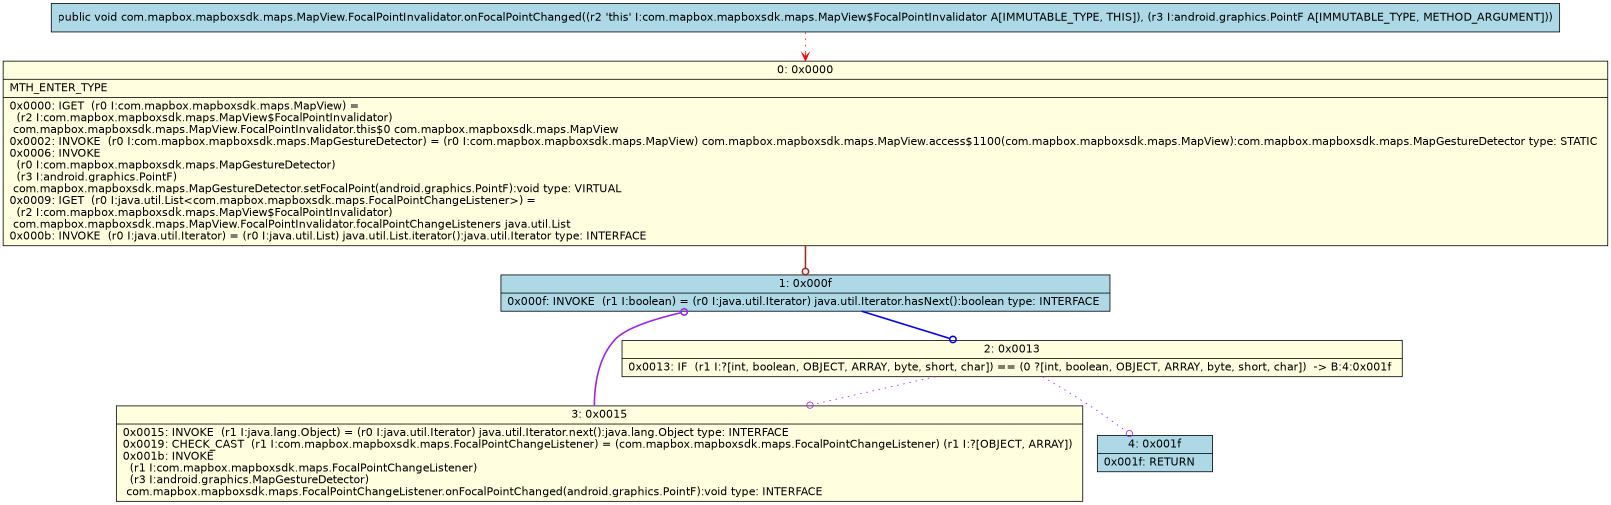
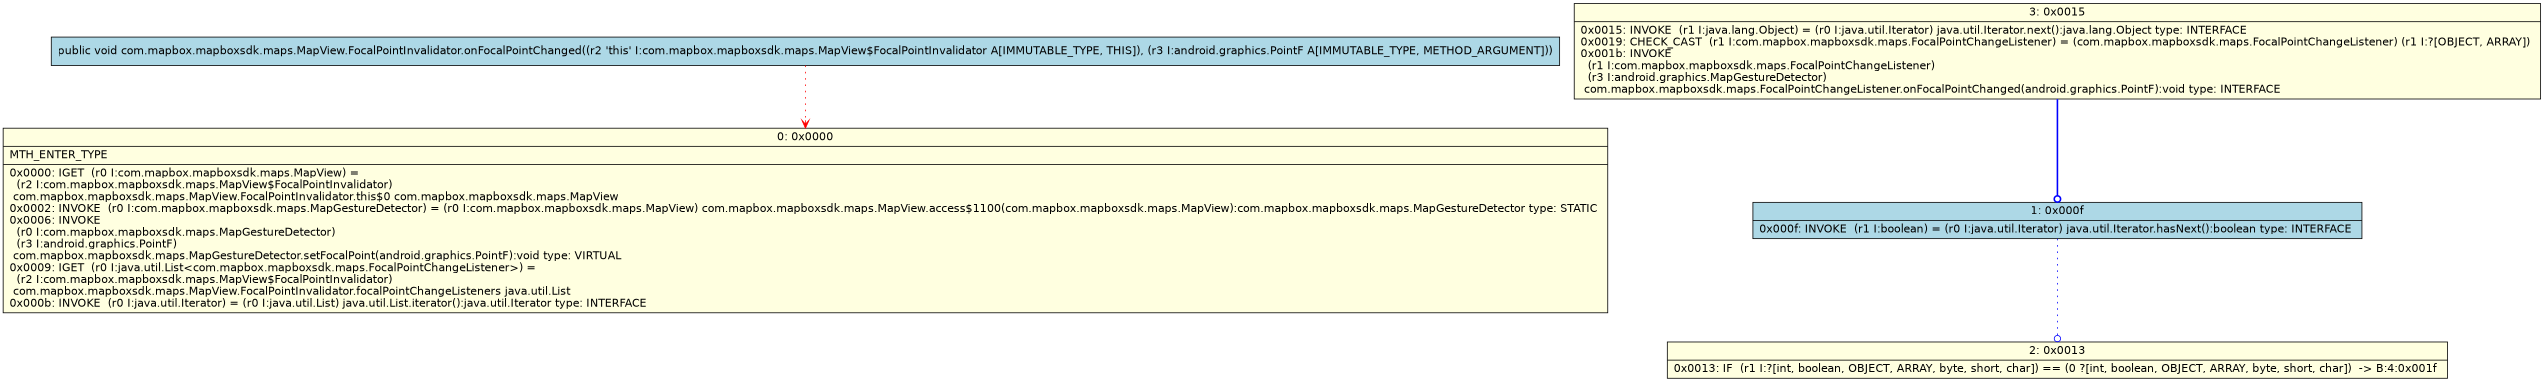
(805, 257) -> none
(906, 325) -> (2057, 287)
(615, 339) -> (2057, 148)
(874, 391) -> none
(1155, 454) -> none
